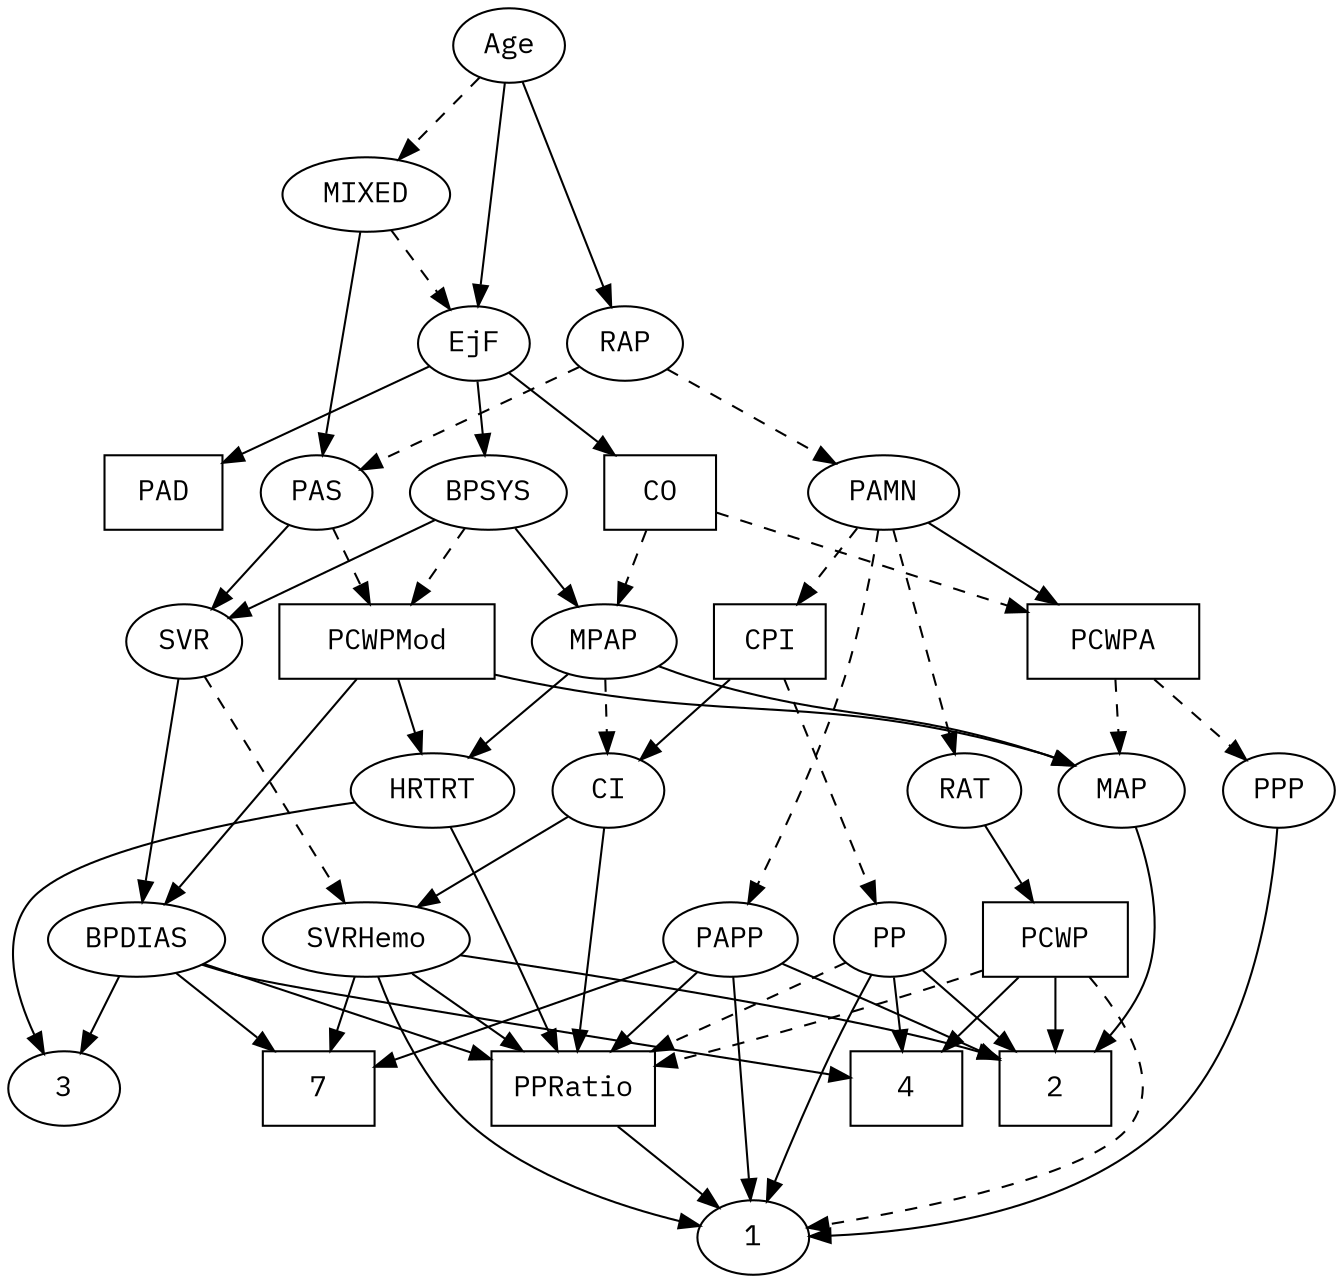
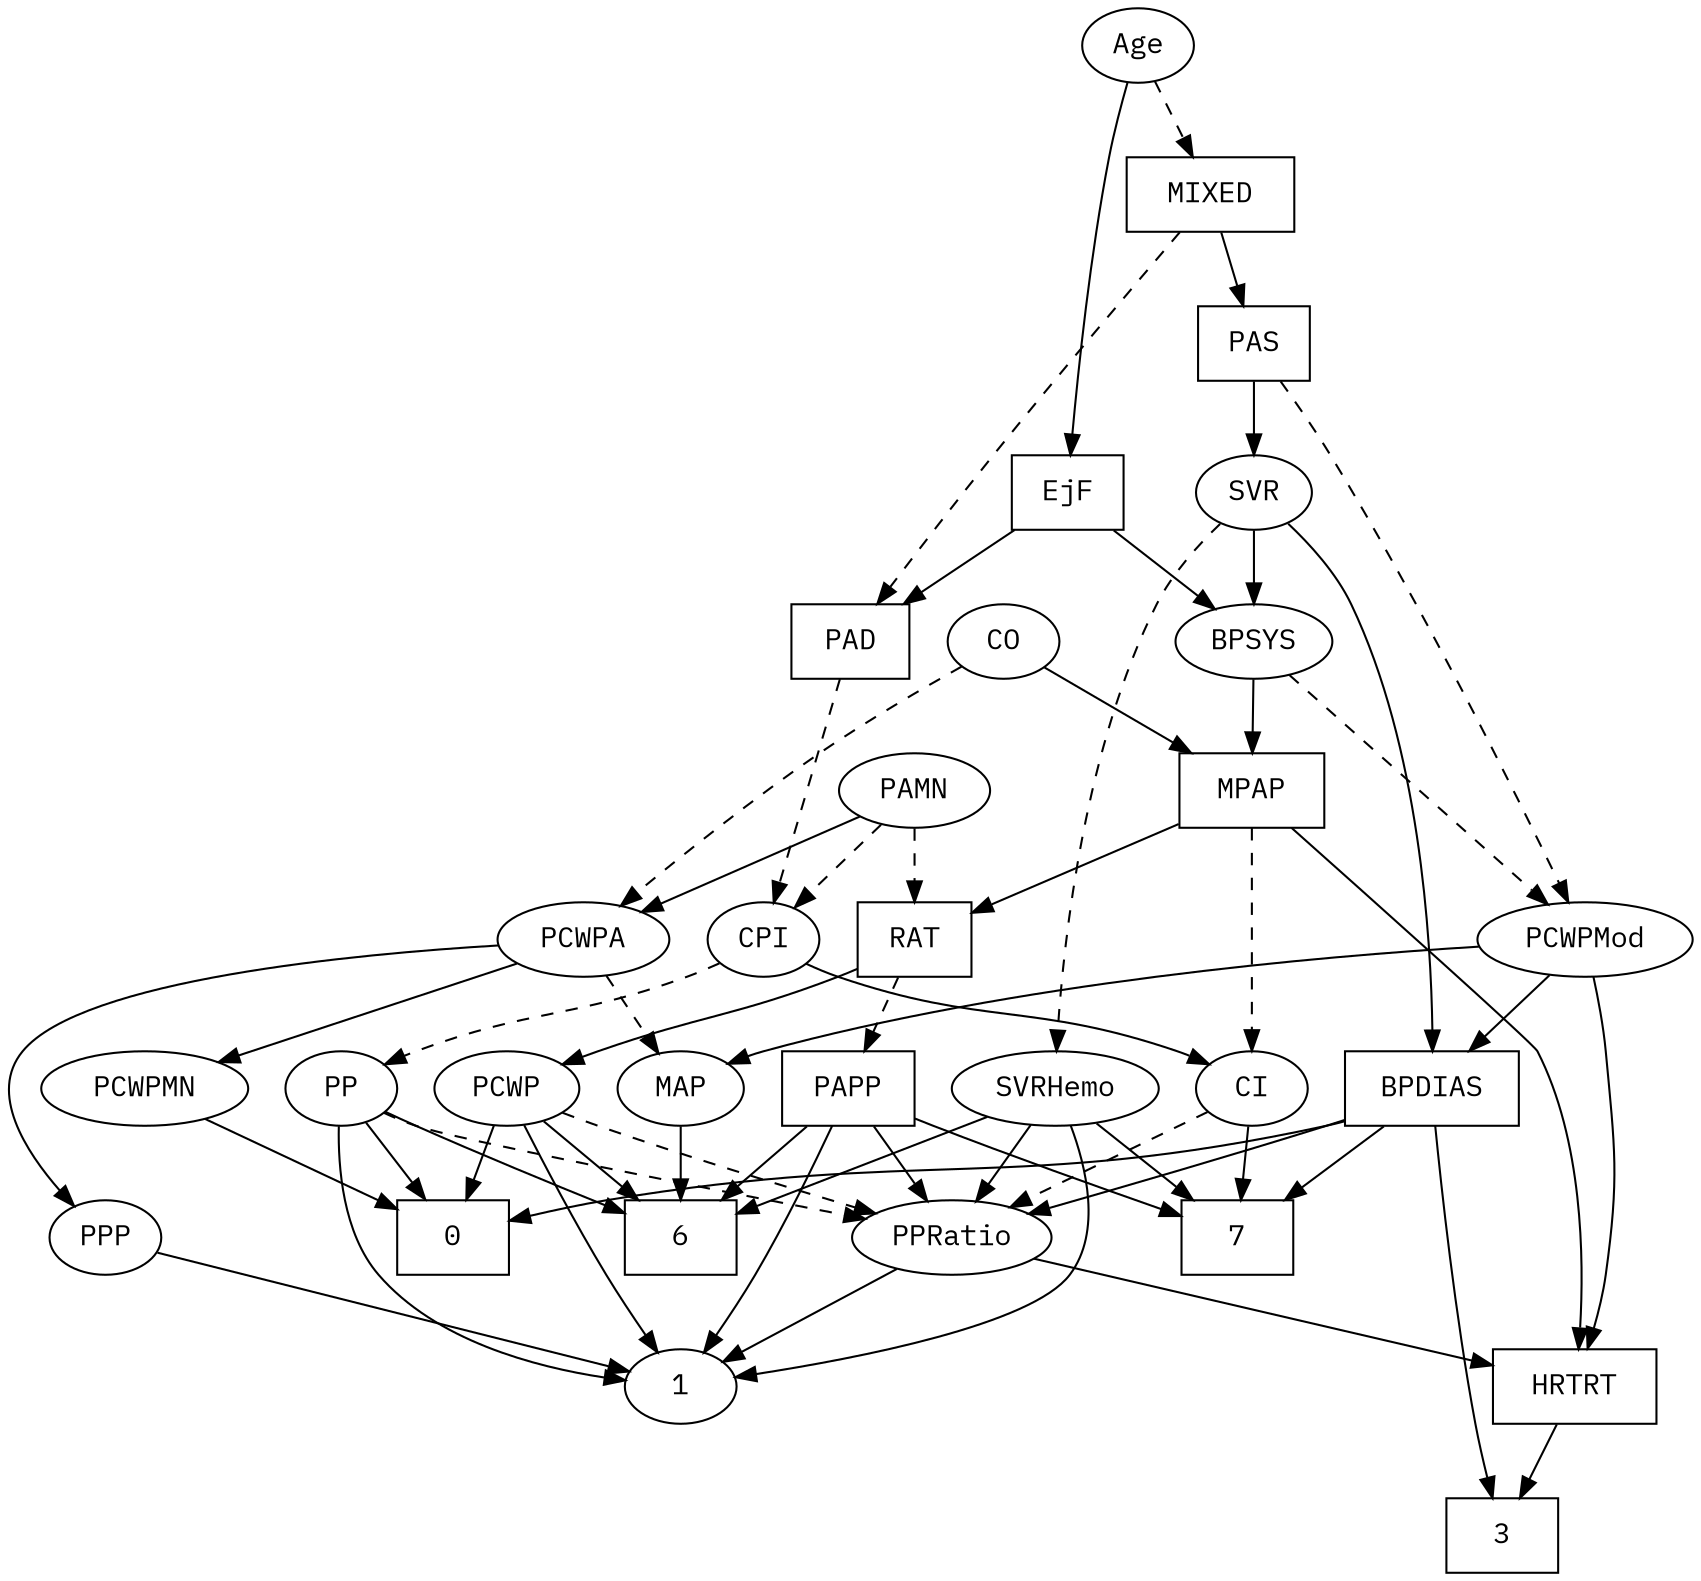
(366, 195) -> (1210, 195)
(414, 261) -> (1032, 407)
(474, 344) -> (1068, 493)
(625, 344) -> none
(553, 407) -> none
(317, 493) -> (1254, 344)
(660, 493) -> (1004, 642)
(636, 557) -> (1102, 701)
(337, 567) -> (1254, 557)
(387, 642) -> (1585, 940)
(604, 642) -> (1252, 791)
(770, 642) -> (763, 940)
(1113, 642) -> (583, 940)
(839, 694) -> (886, 1005)
(756, 695) -> (1095, 860)
(1192, 713) -> (176, 986)
none -> (810, 781)
(433, 791) -> (1575, 1387)
(964, 791) -> (915, 940)
(502, 856) -> (1244, 1165)
(501, 929) -> (1253, 1310)
(592, 929) -> (1145, 1142)
(137, 940) -> (1432, 1089)
(731, 940) -> (848, 1089)
(1055, 940) -> (507, 1089)
(64, 1089) -> (1502, 1536)
none -> (145, 1089)
(573, 1089) -> (952, 1238)
(906, 1089) -> (453, 1238)
(1055, 1089) -> (681, 1238)
(1064, 1166) -> (581, 1232)
